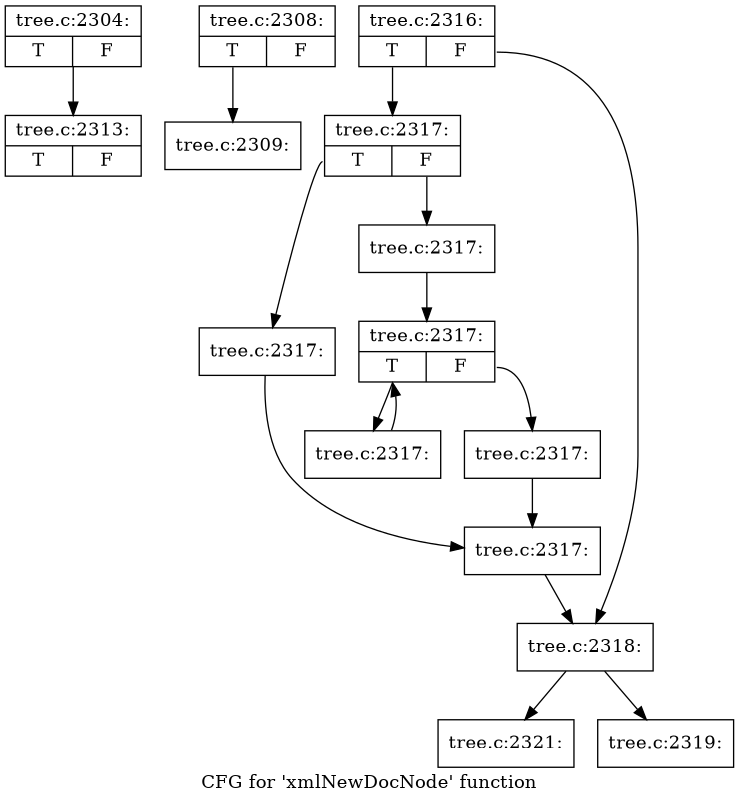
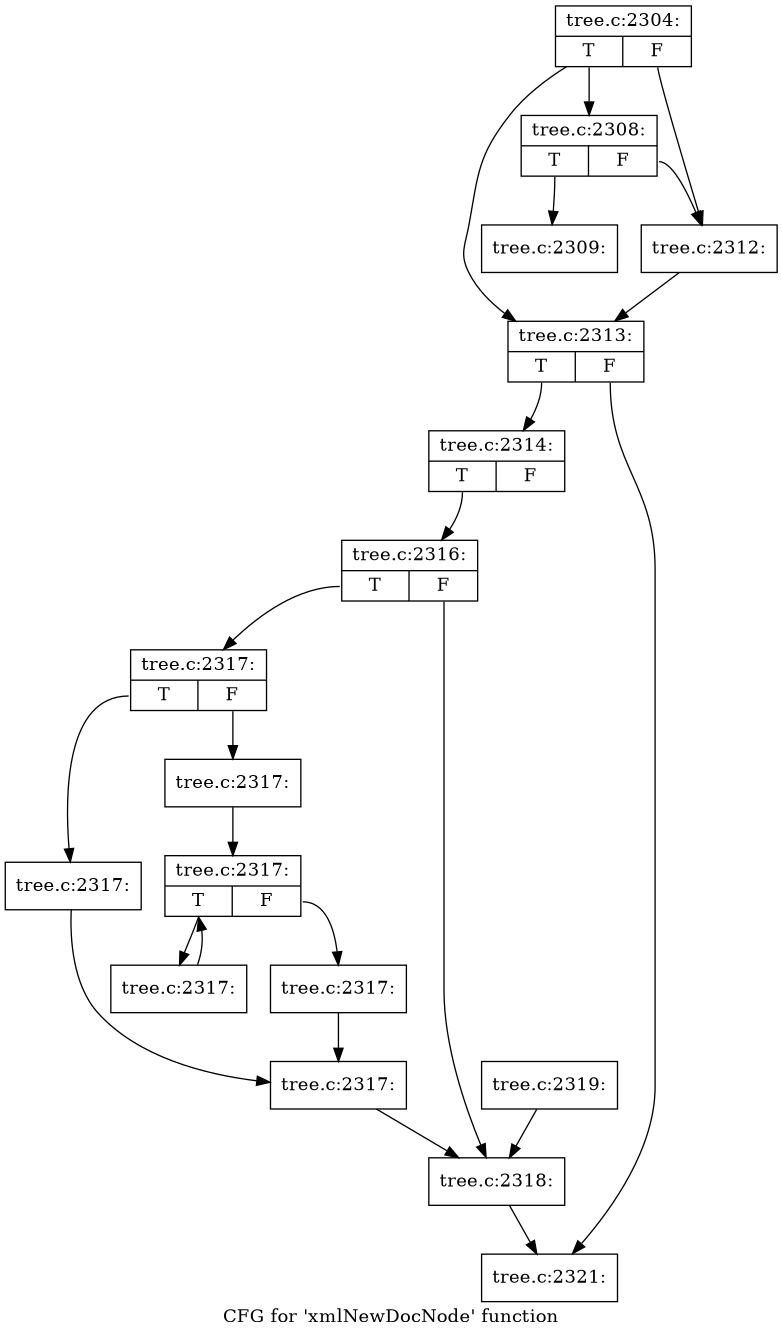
none -> (589, 84)
none -> (709, 249)
none -> (497, 461)
(621, 690) -> (526, 1128)
none -> (655, 819)
